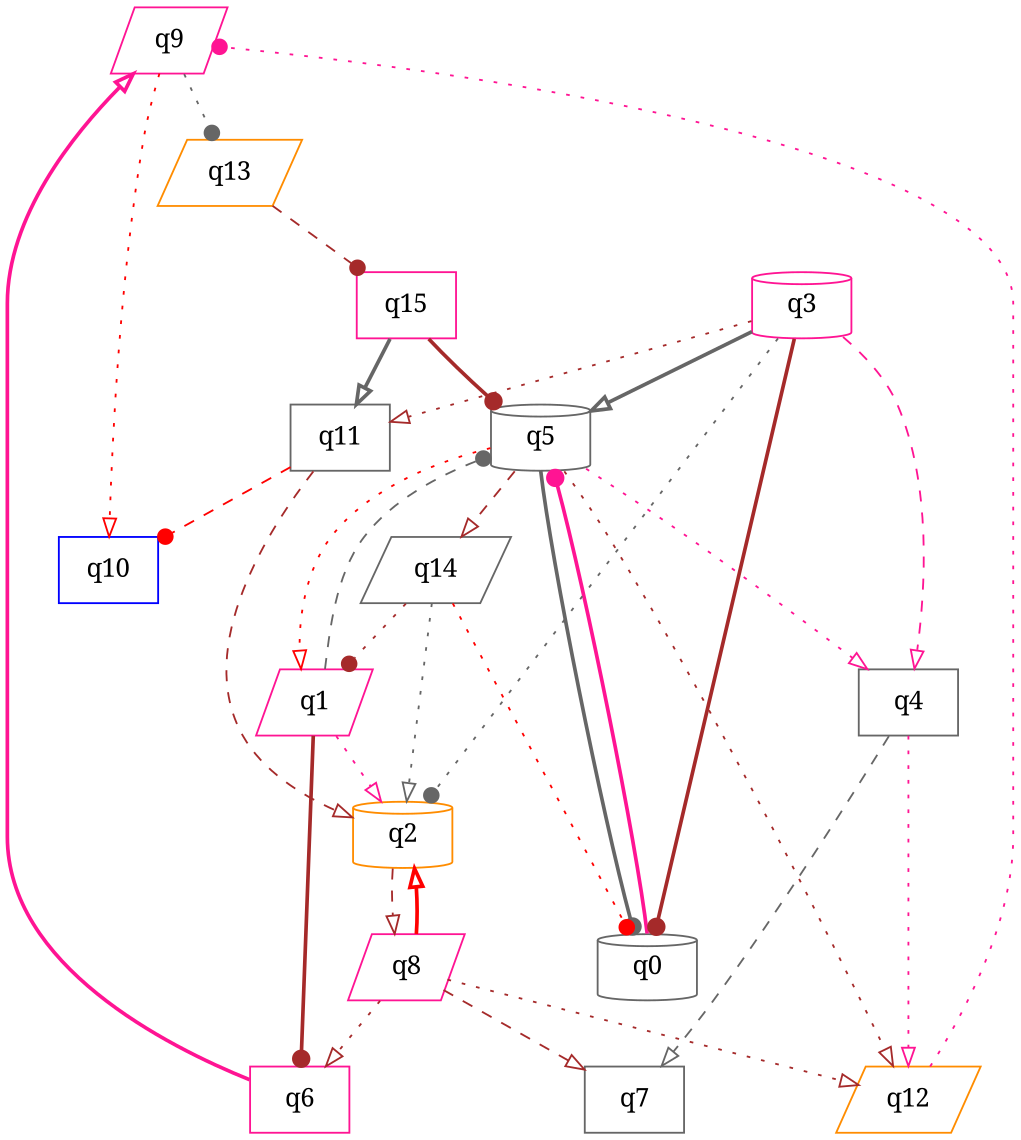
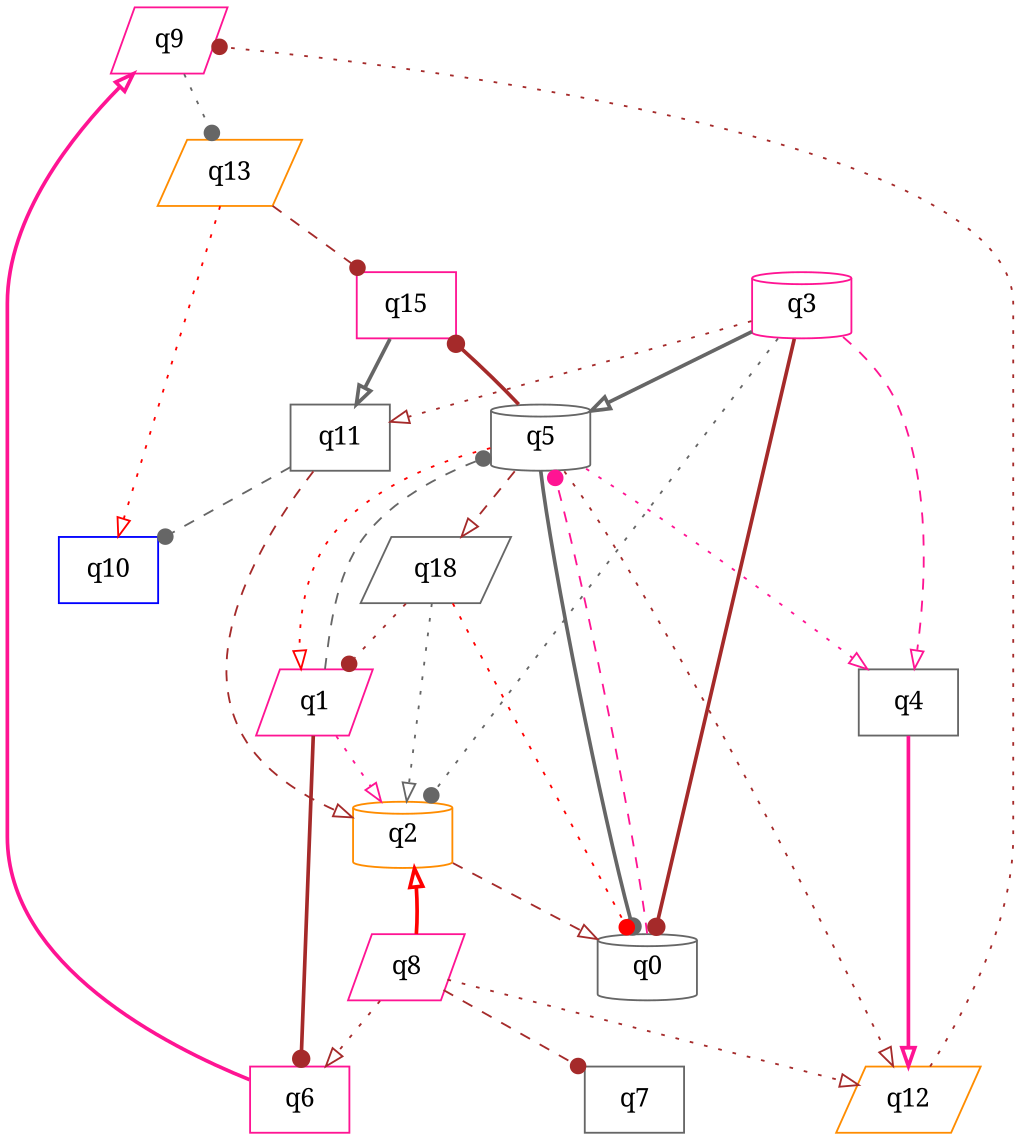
(997, 268) -> (997, 268)
(124, 295) -> (172, 363)
(458, 368) -> (491, 376)
(231, 500) -> (231, 500)
(436, 570) -> (436, 570)
(608, 708) -> (608, 708)
(392, 892) -> (517, 897)
(908, 892) -> (908, 892)
(786, 897) -> none
(506, 1025) -> (506, 1025)
